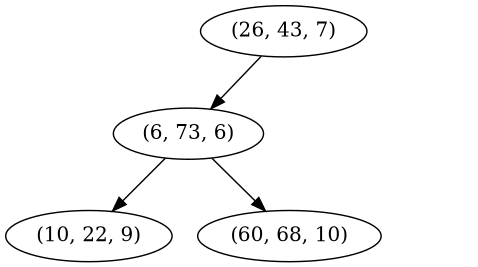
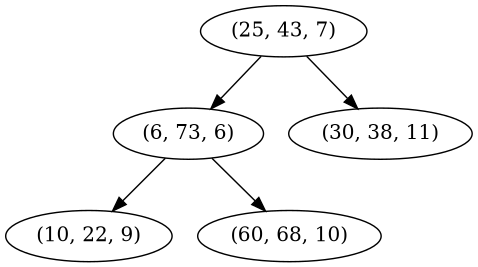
(284, 31) -> (284, 31)
none -> (380, 134)
